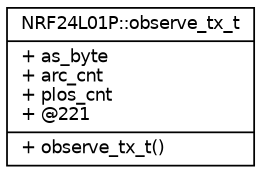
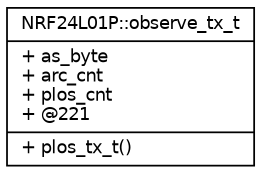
(93, 148) -> (77, 148)
